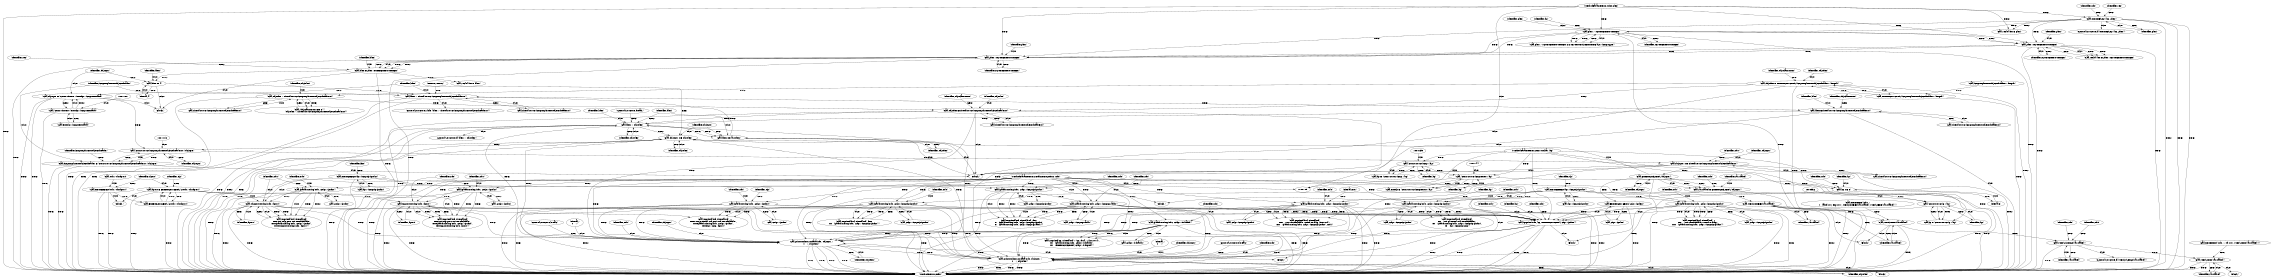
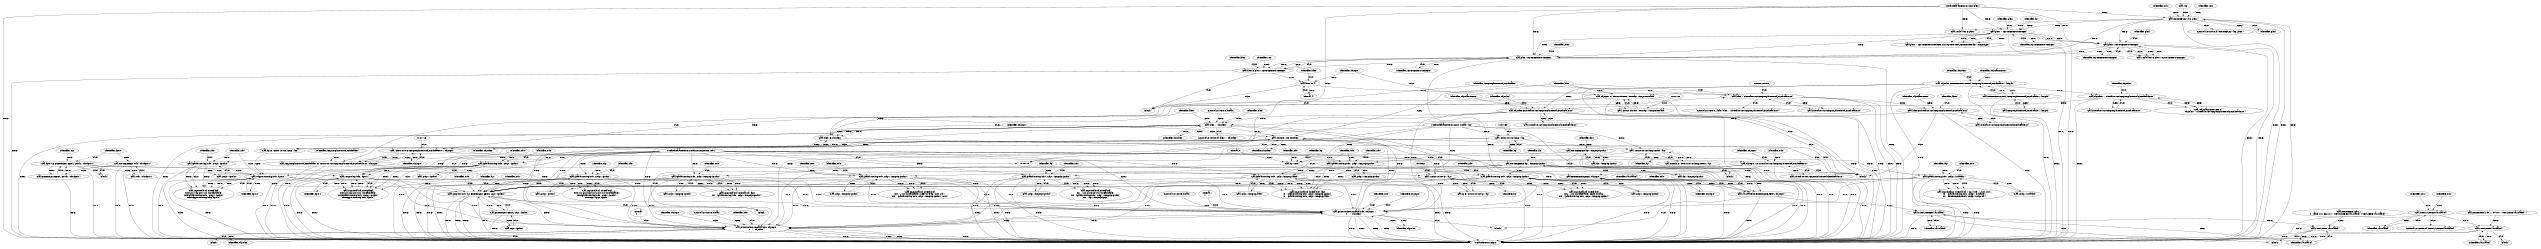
none -> (2183, 6)
(376, 71) -> (1264, 71)
(468, 84) -> none
(439, 90) -> (1765, 90)
(1959, 90) -> (2018, 103)
none -> (2022, 102)
(73, 125) -> none
(678, 138) -> (1285, 138)
(729, 138) -> (830, 138)
(1474, 164) -> none
none -> (1941, 164)
none -> (132, 170)
(1407, 170) -> (255, 162)
(1768, 179) -> (1450, 153)
(1991, 183) -> (2028, 170)
(1606, 184) -> (492, 203)
none -> (1276, 186)
(282, 190) -> (441, 164)
(1350, 190) -> (807, 164)
(1958, 193) -> none
(253, 196) -> (128, 170)
(1996, 196) -> (1270, 157)
(414, 204) -> (354, 177)
(1973, 232) -> none
